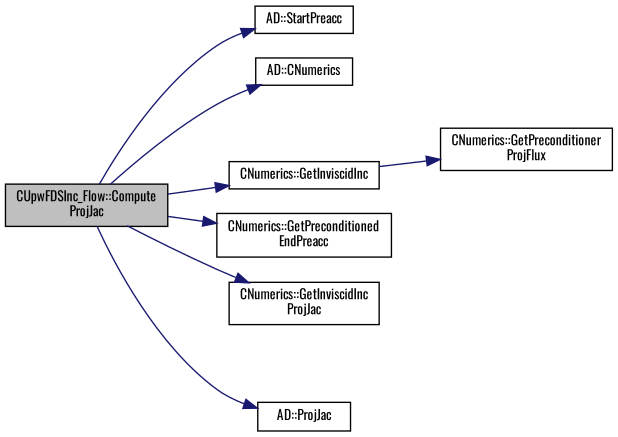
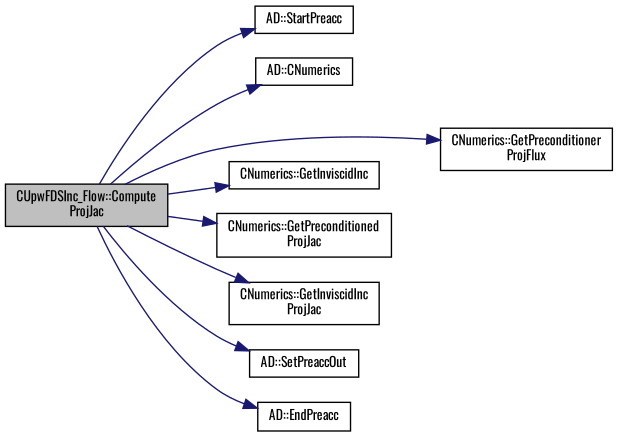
(403, 164) -> (272, 141)
(304, 235) -> (304, 235)
none -> (304, 363)
(304, 417) -> (304, 417)
